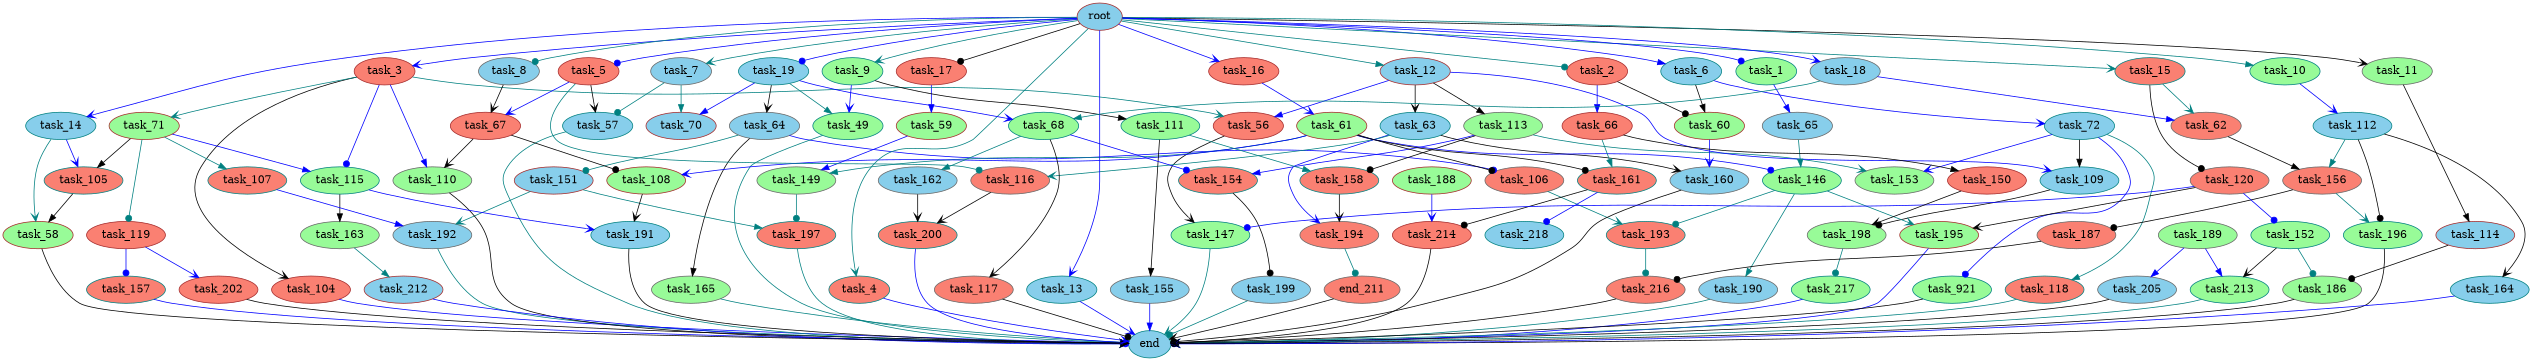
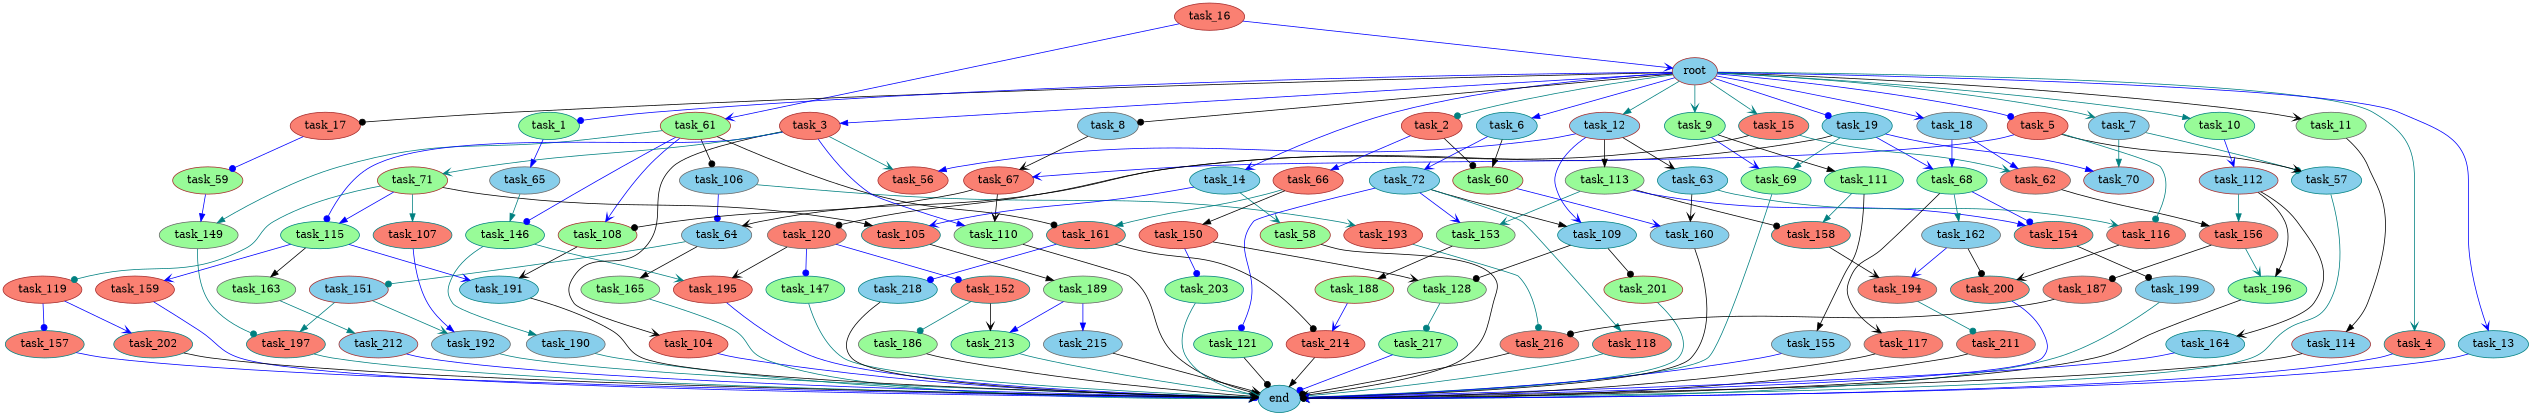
(807, 27) -> (1408, 98)
(1165, 42) -> (1454, 44)
(584, 47) -> (1260, 98)
(931, 99) -> (269, 152)
(1451, 105) -> (1952, 152)
(848, 126) -> (1776, 180)
(2352, 126) -> (2239, 180)
(1263, 150) -> (718, 202)
(1315, 159) -> (1932, 260)
(1170, 170) -> none
(2371, 177) -> (2287, 226)
(1524, 180) -> (719, 180)
(918, 204) -> (1974, 260)
(63, 205) -> (982, 260)
(1715, 211) -> none
(1646, 235) -> (1383, 235)
(1847, 235) -> (1447, 290)
(1939, 235) -> (713, 290)
(2290, 235) -> (990, 290)
none -> (1419, 261)
(2401, 261) -> (1805, 387)
none -> (135, 290)
(219, 290) -> (153, 344)
none -> (1204, 290)
(1362, 290) -> (1996, 344)
none -> (1643, 290)
(1952, 290) -> (1233, 344)
(2137, 290) -> (1083, 344)
(820, 315) -> (939, 389)
none -> (1014, 387)
